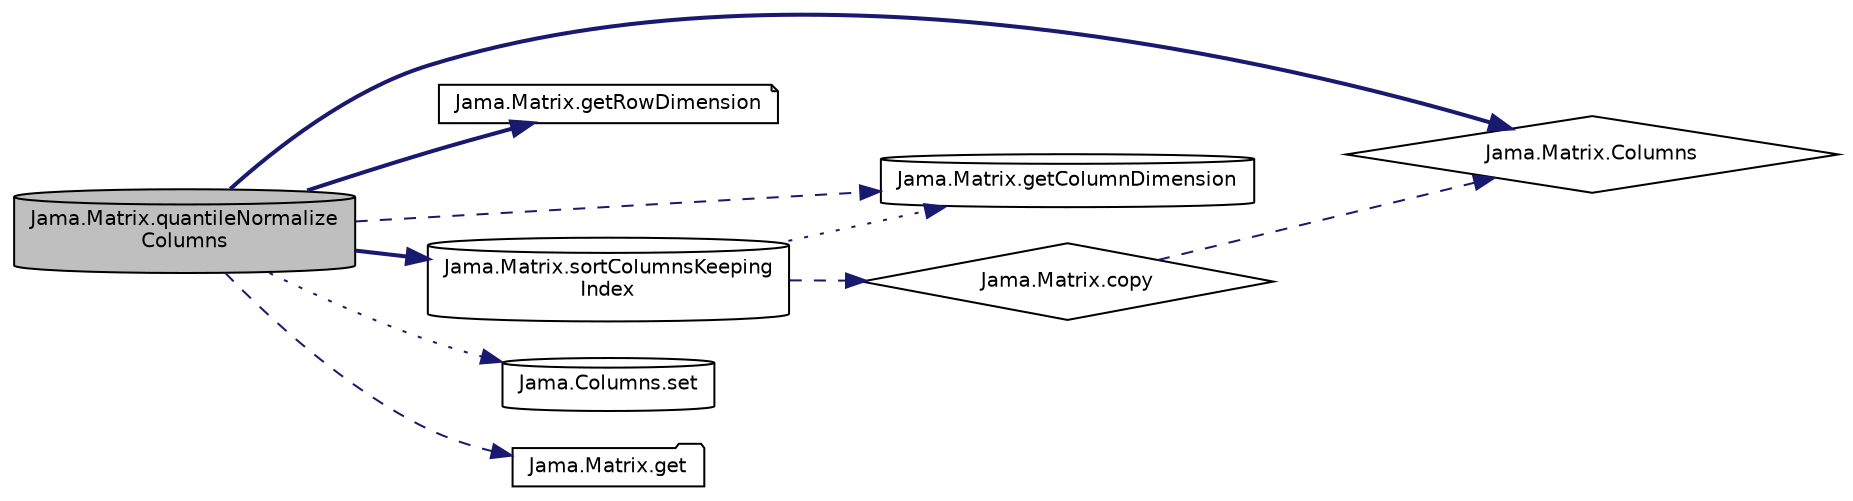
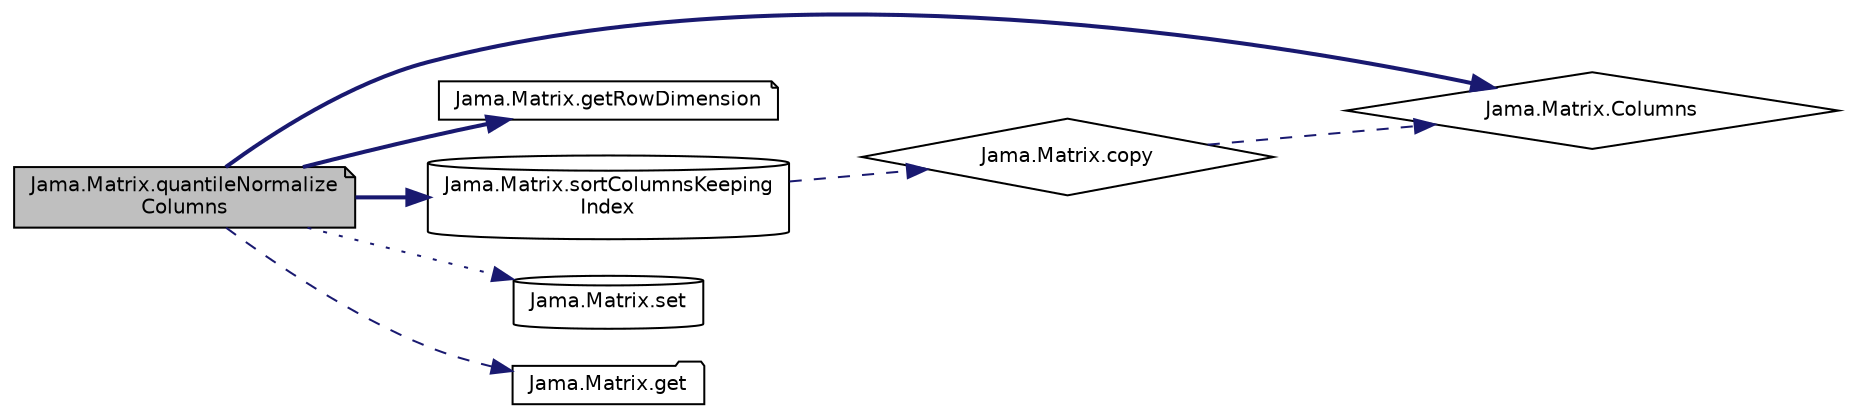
(1068, 181) -> none
(185, 231) -> (185, 197)
(608, 385) -> (608, 302)
